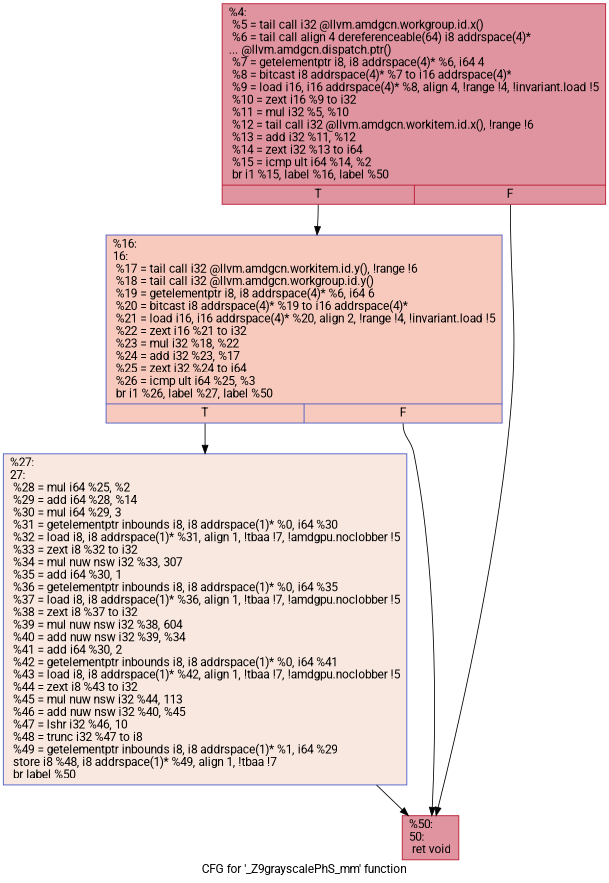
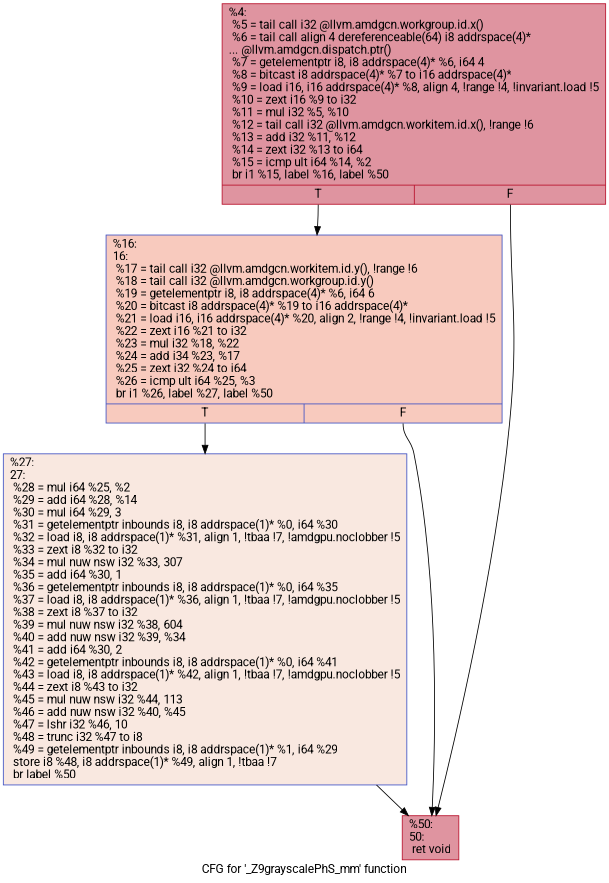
(176, 356) -> (176, 356)
